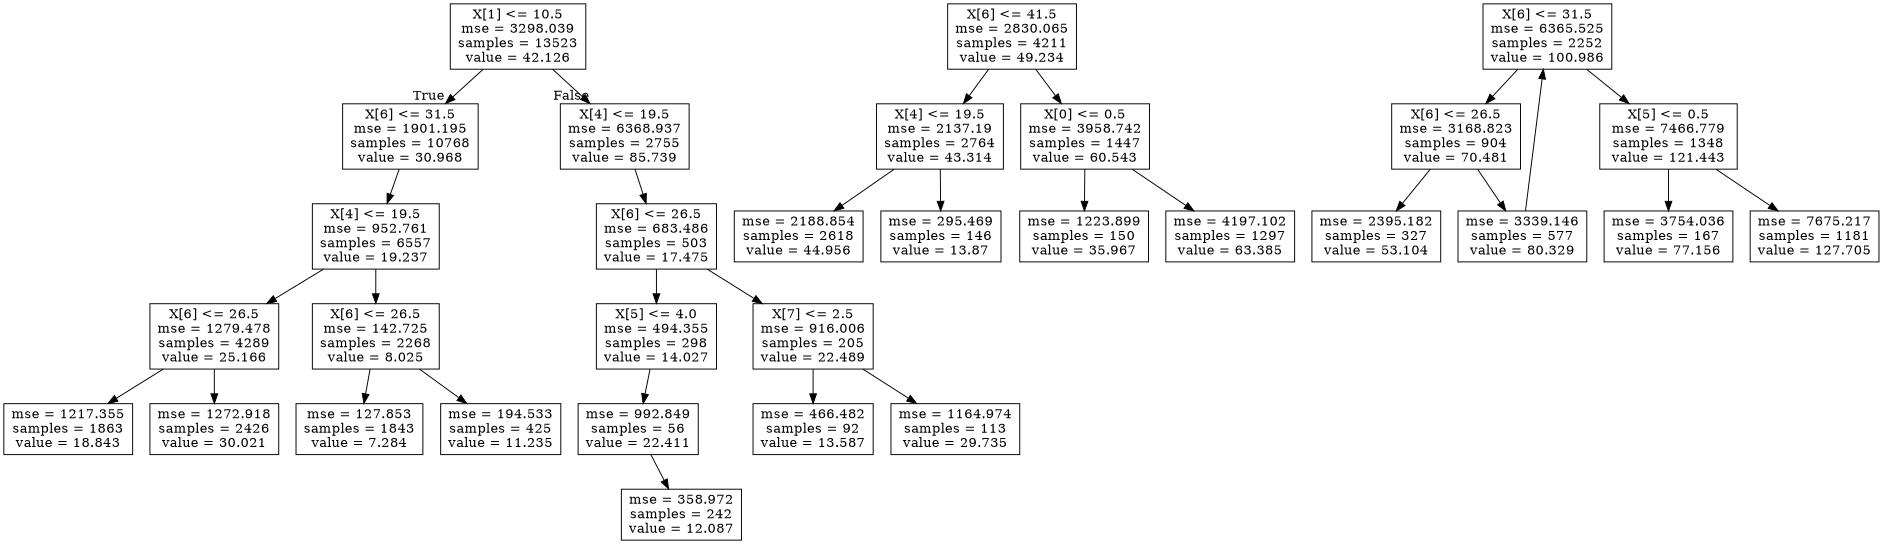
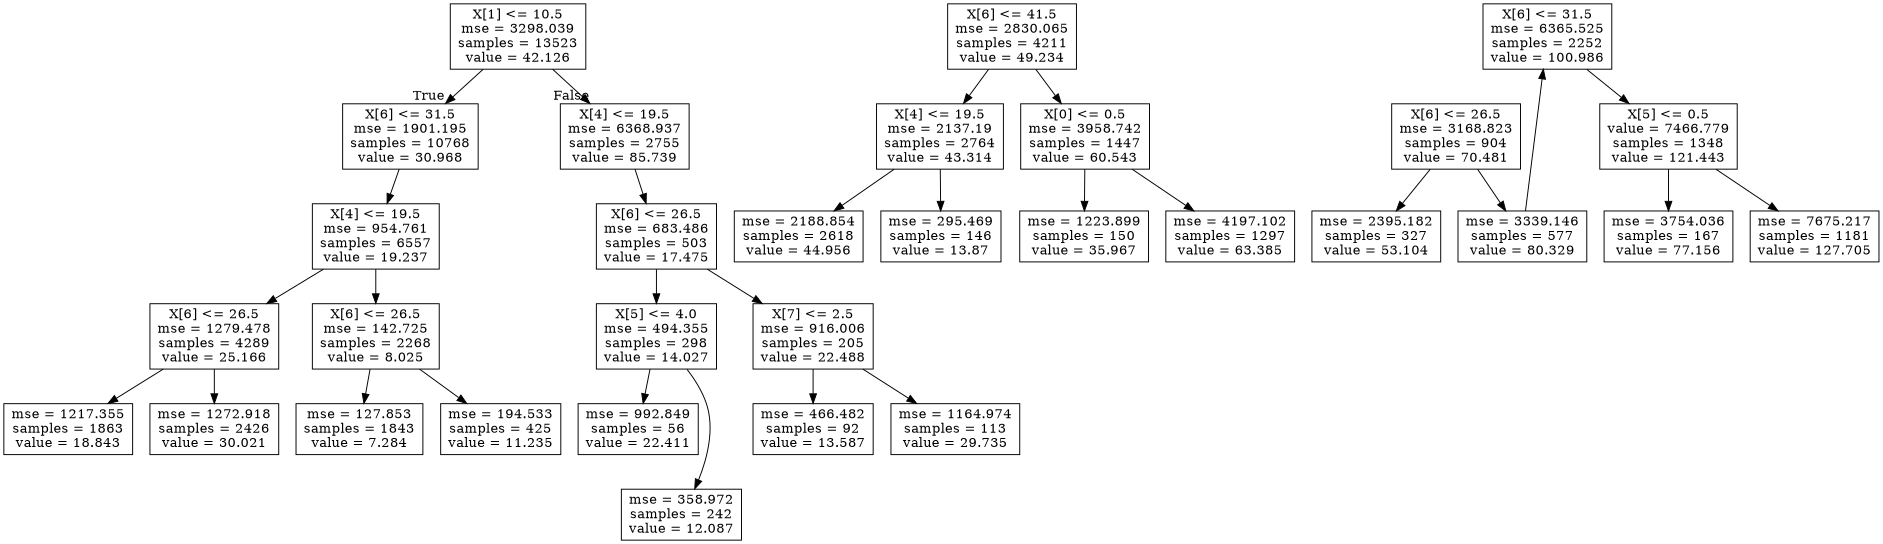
(1505, 83) -> none
(1668, 136) -> (1668, 136)
(376, 236) -> (376, 236)
(813, 336) -> (813, 336)
(658, 468) -> (710, 423)
